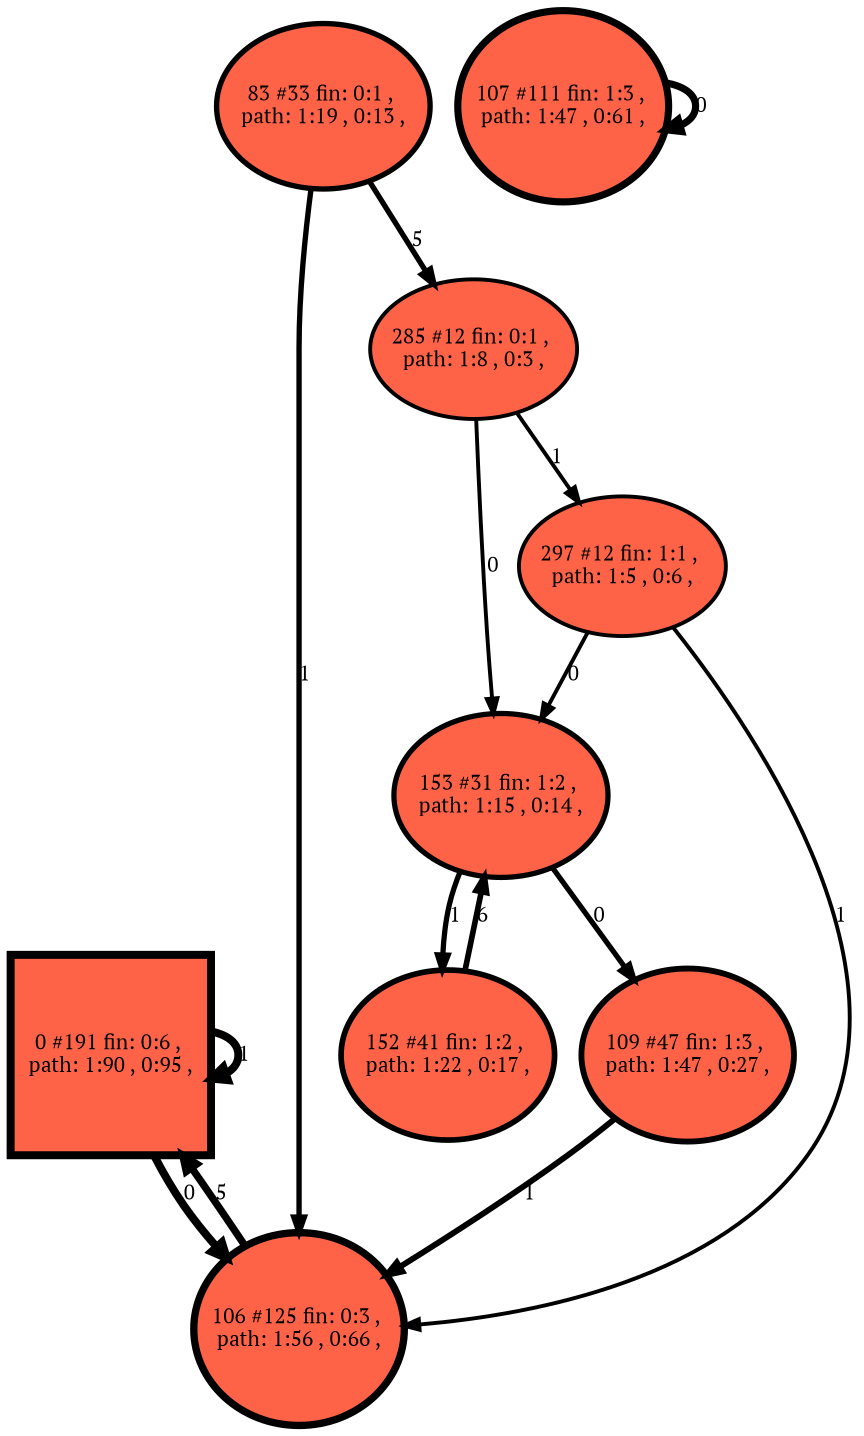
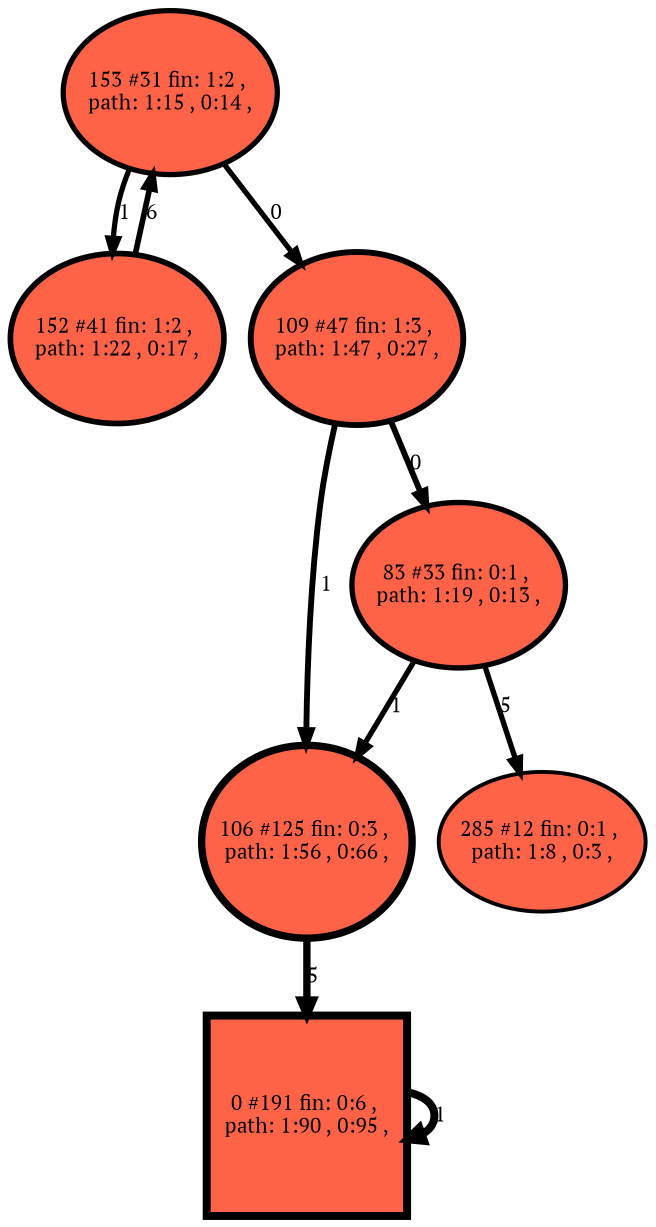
(563, 106) -> none
none -> (406, 457)
(483, 559) -> none
(622, 566) -> none
(182, 1203) -> none
